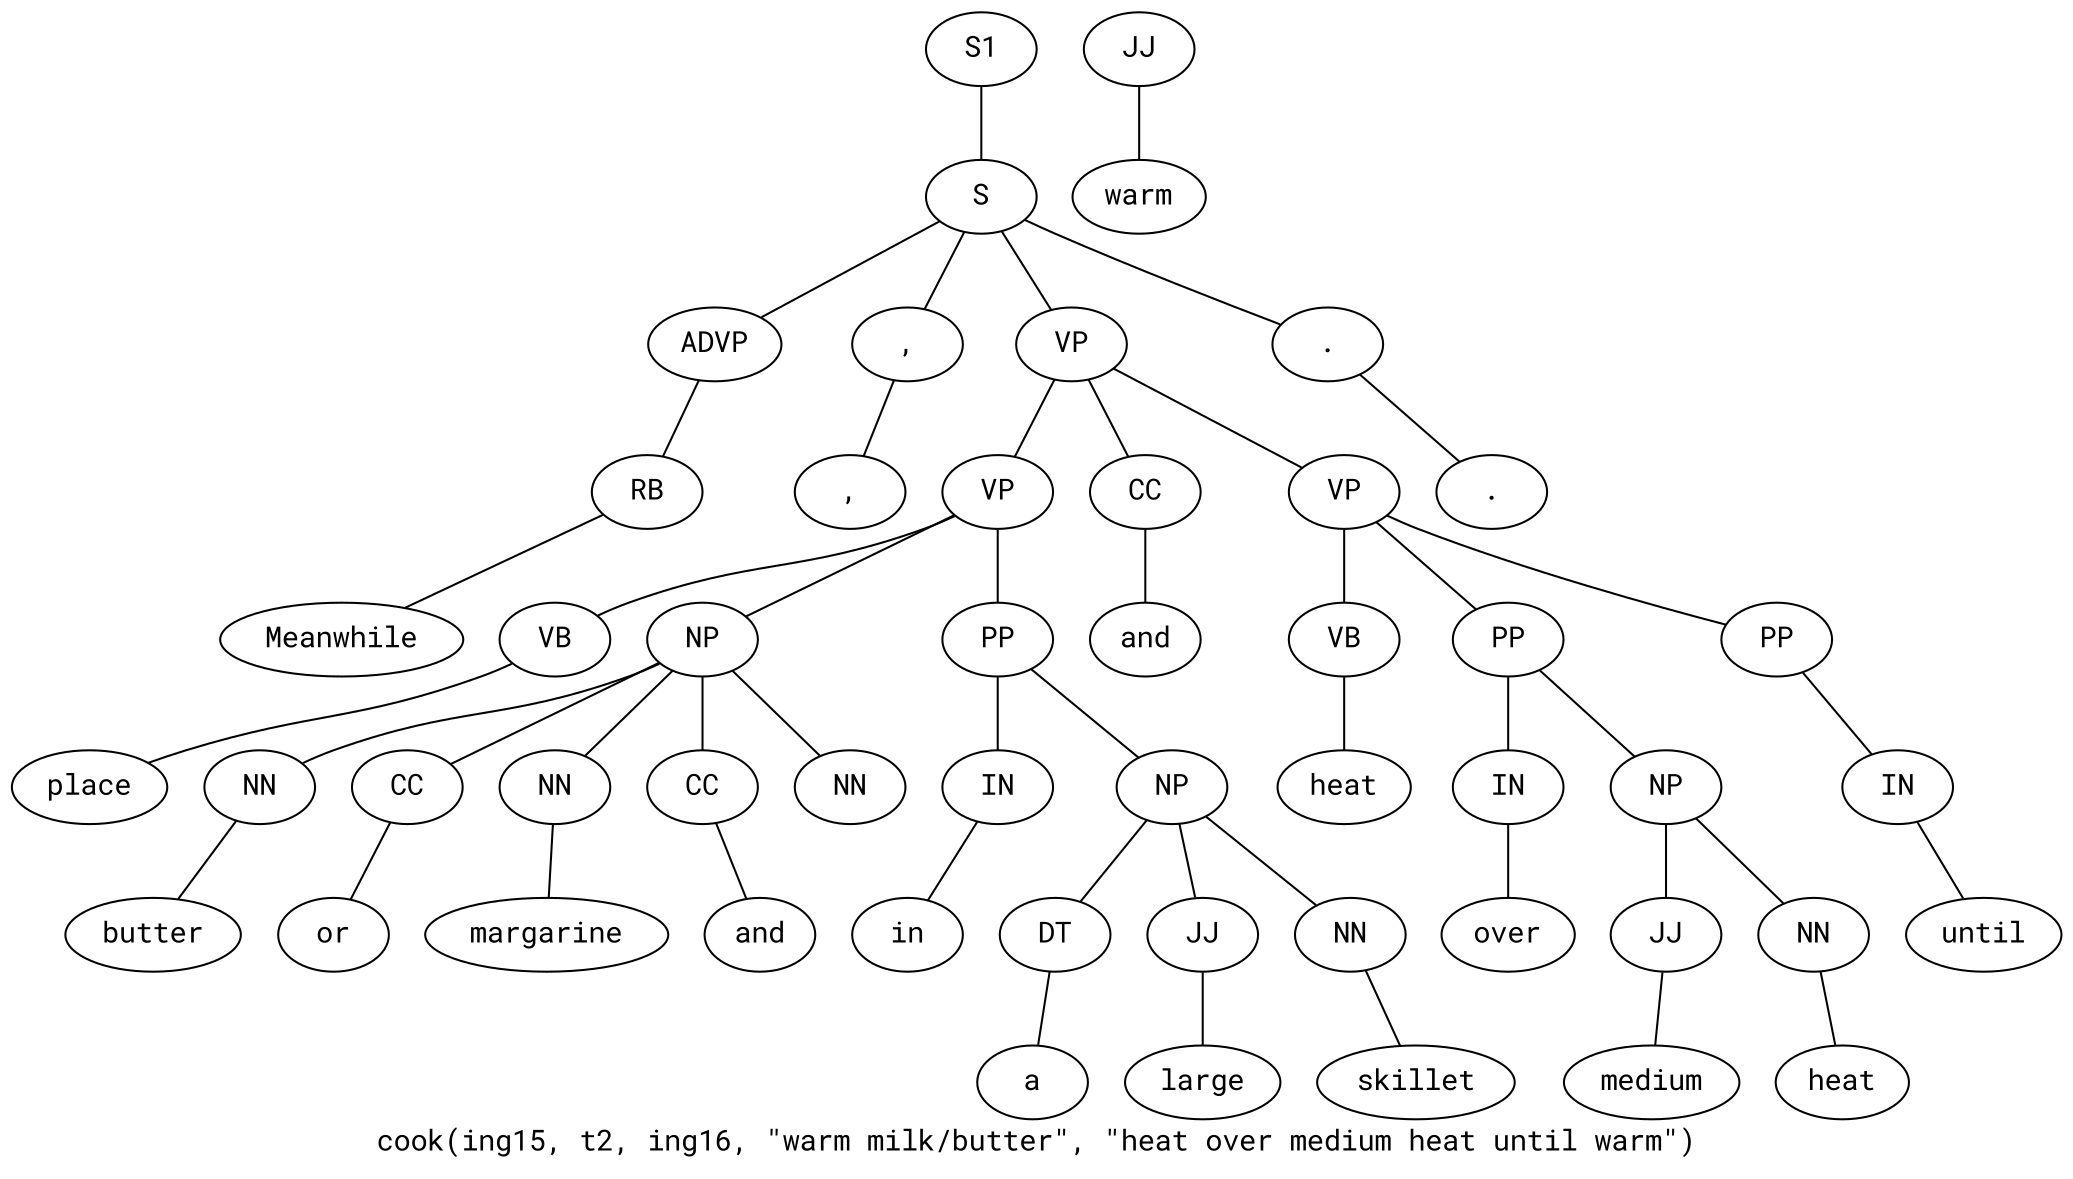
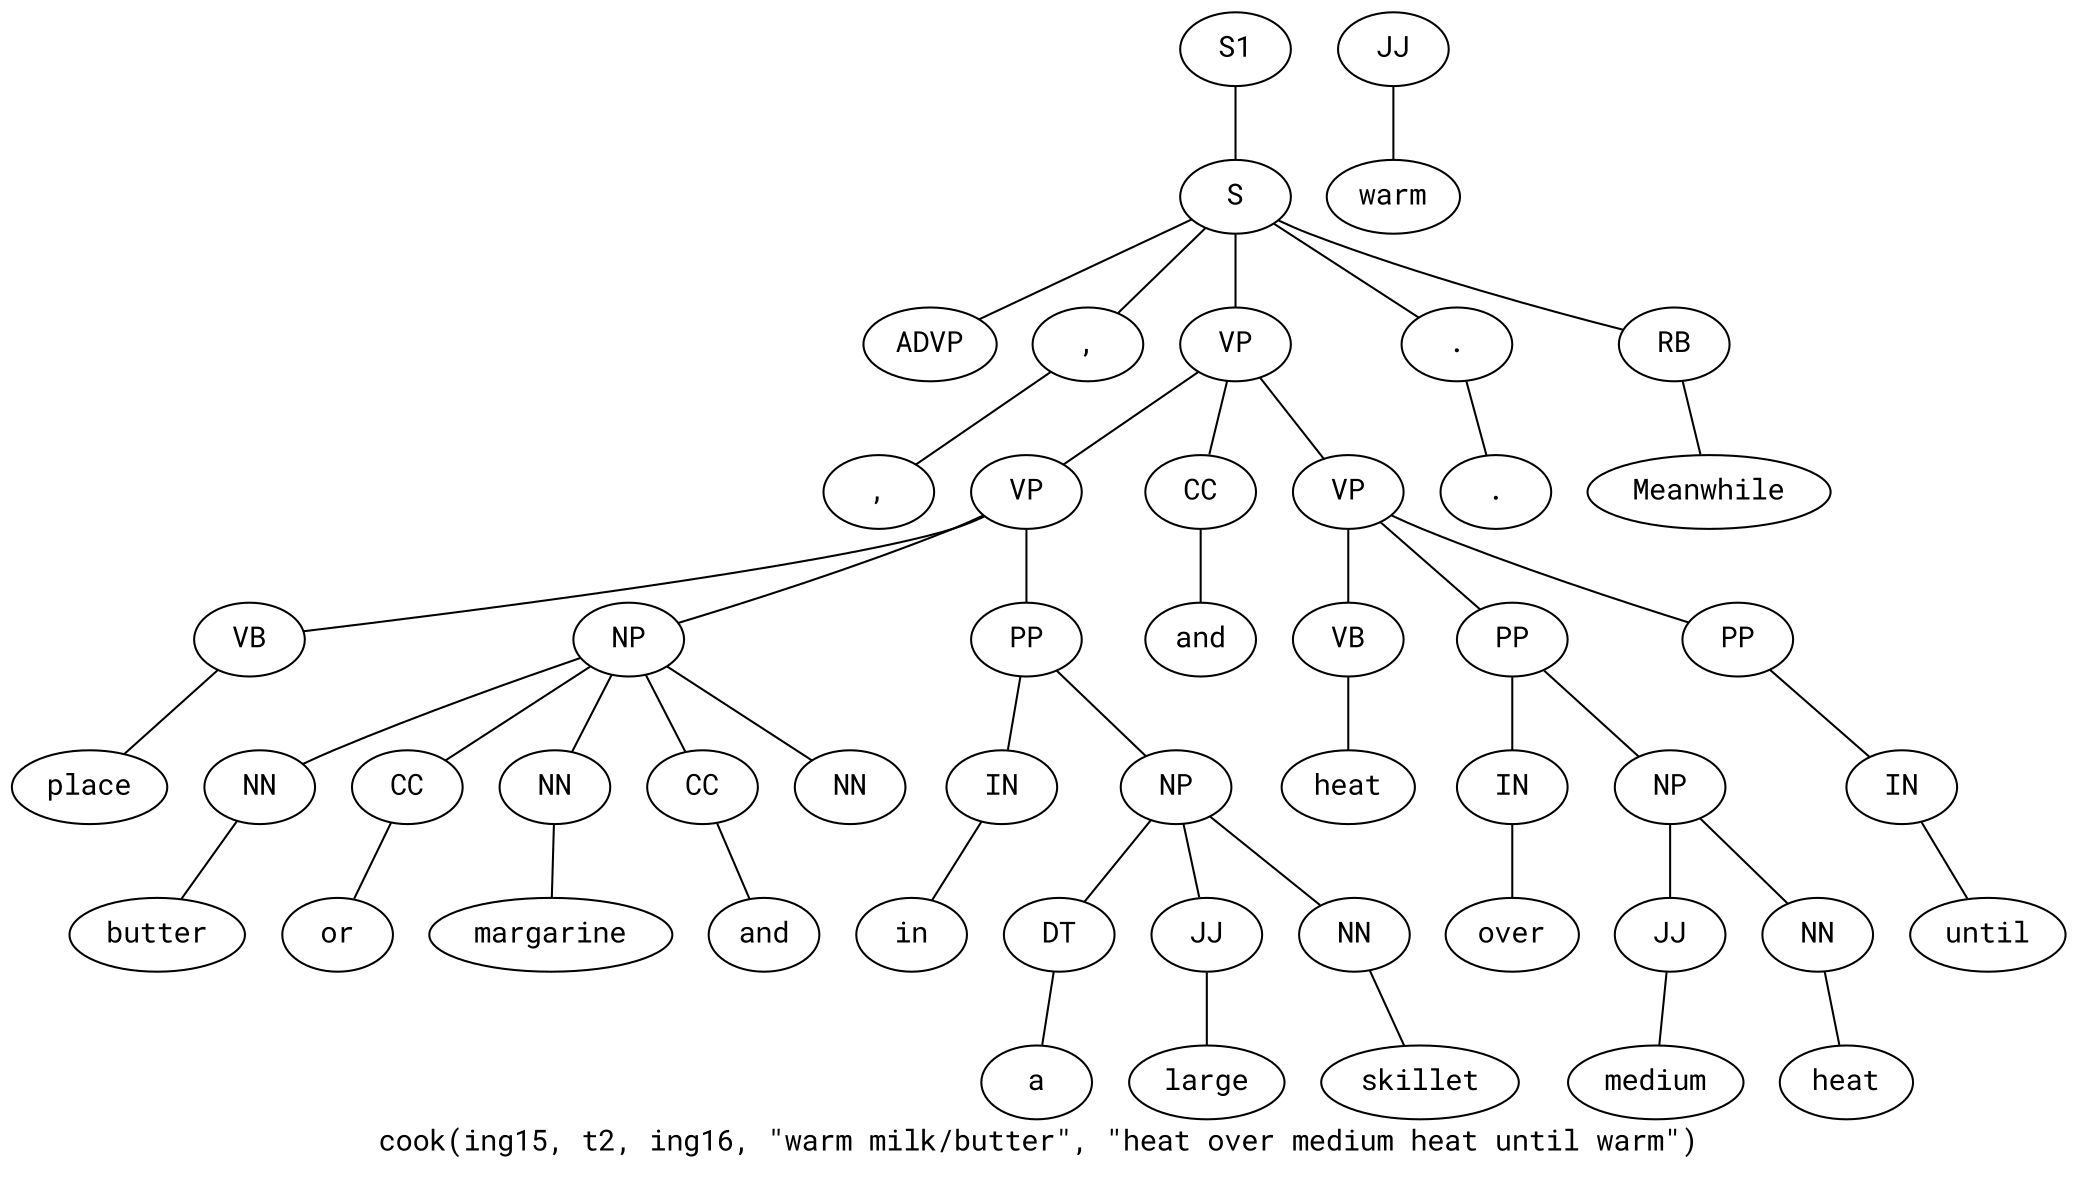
(681, 418) -> (1449, 281)
